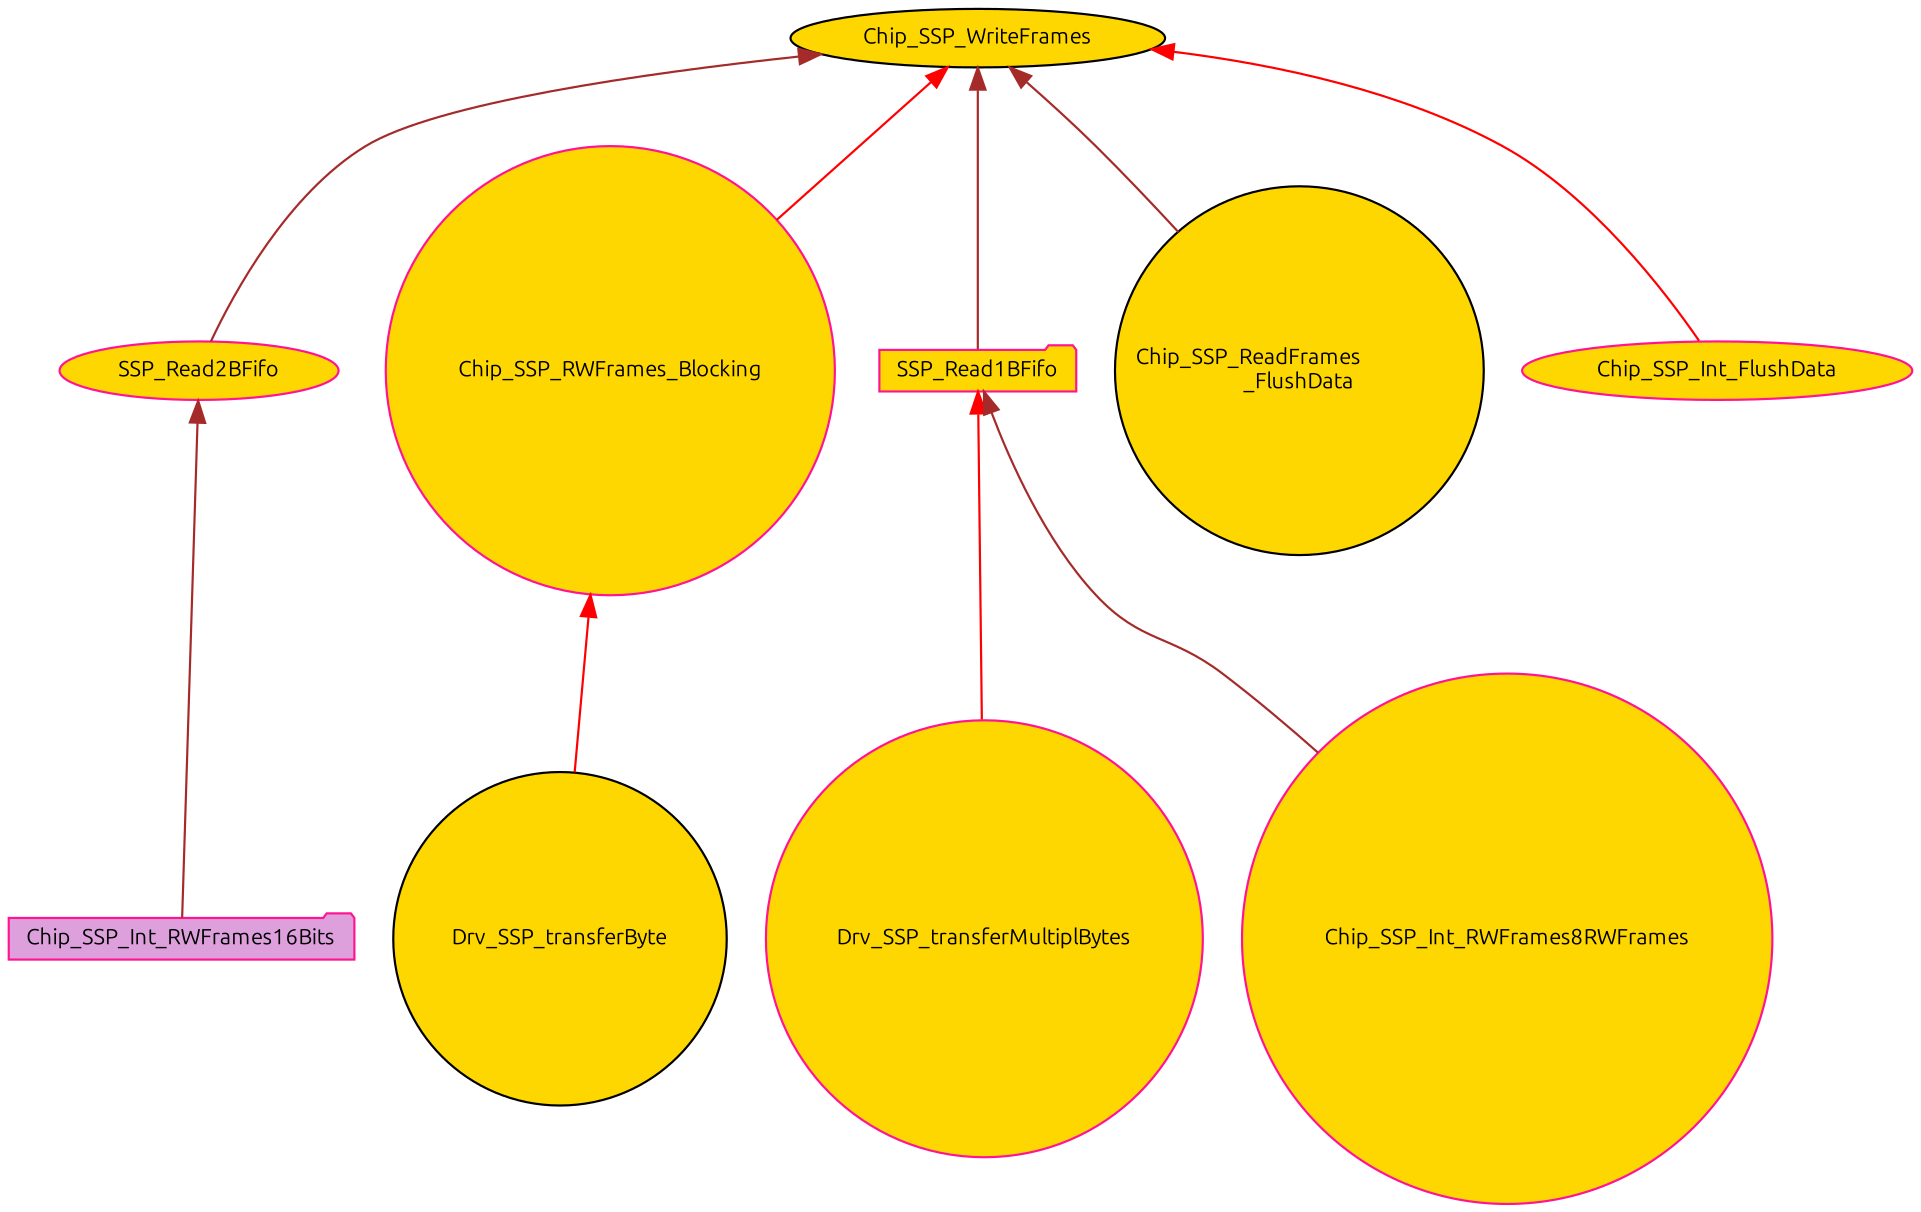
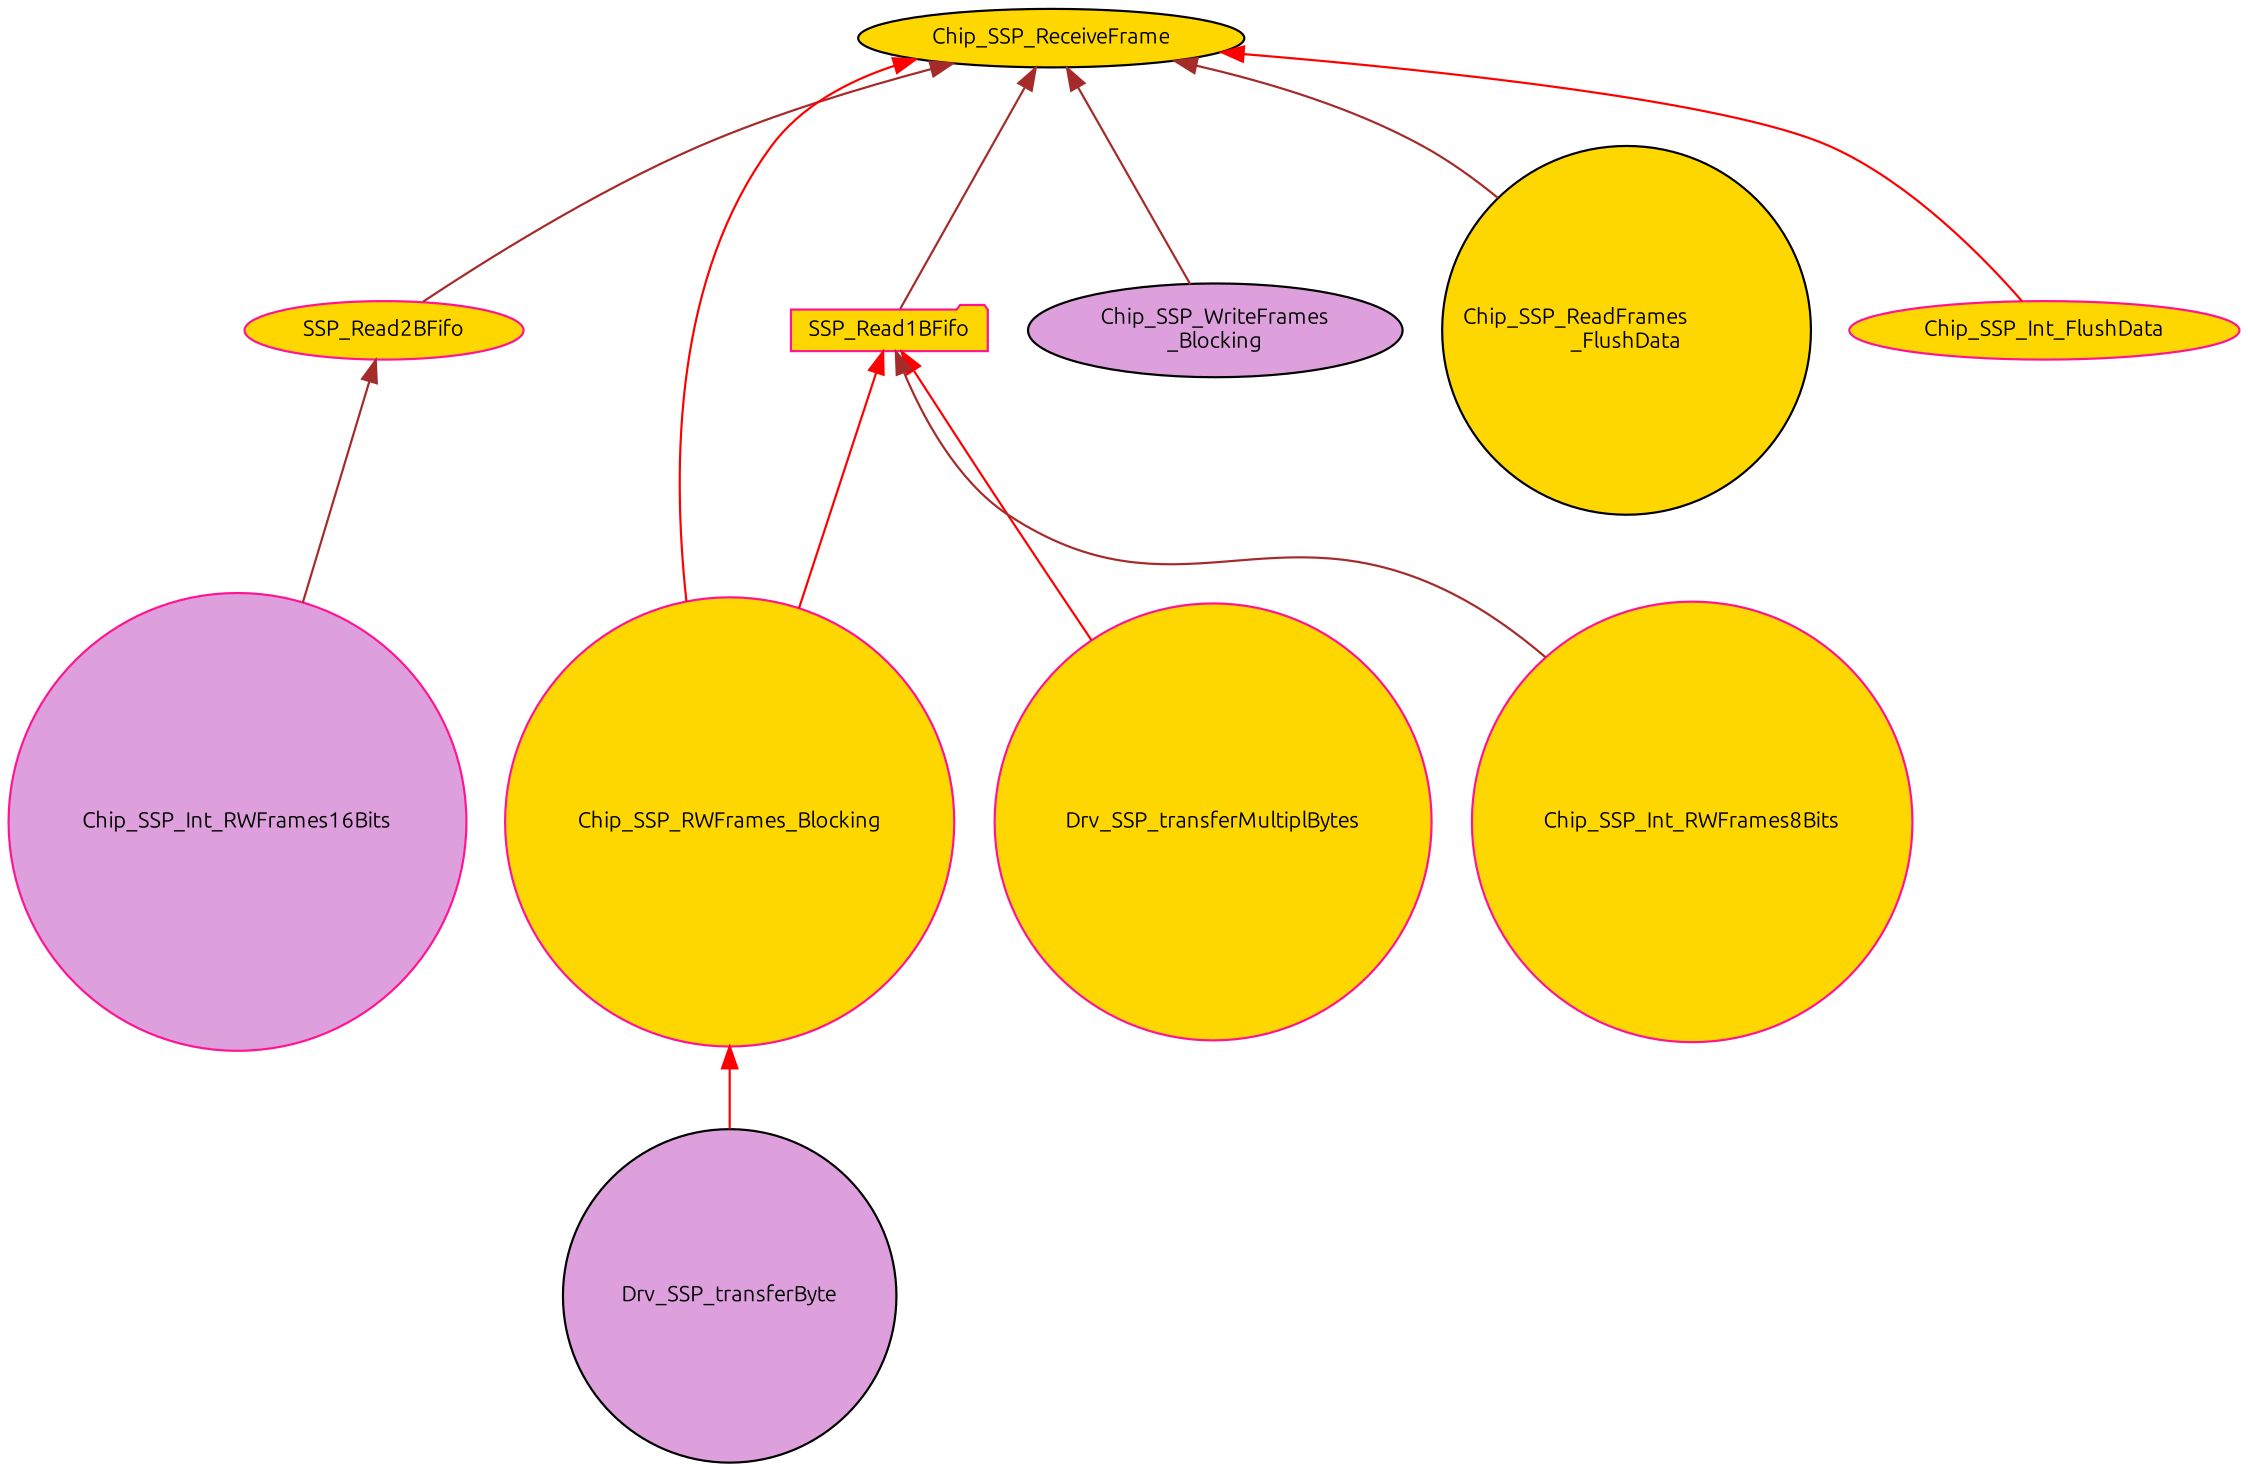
(978, 38) -> (1051, 38)
none -> (1215, 330)
none -> (838, 491)
(182, 939) -> (237, 822)
(560, 939) -> (730, 1296)
(1507, 939) -> (1692, 822)
